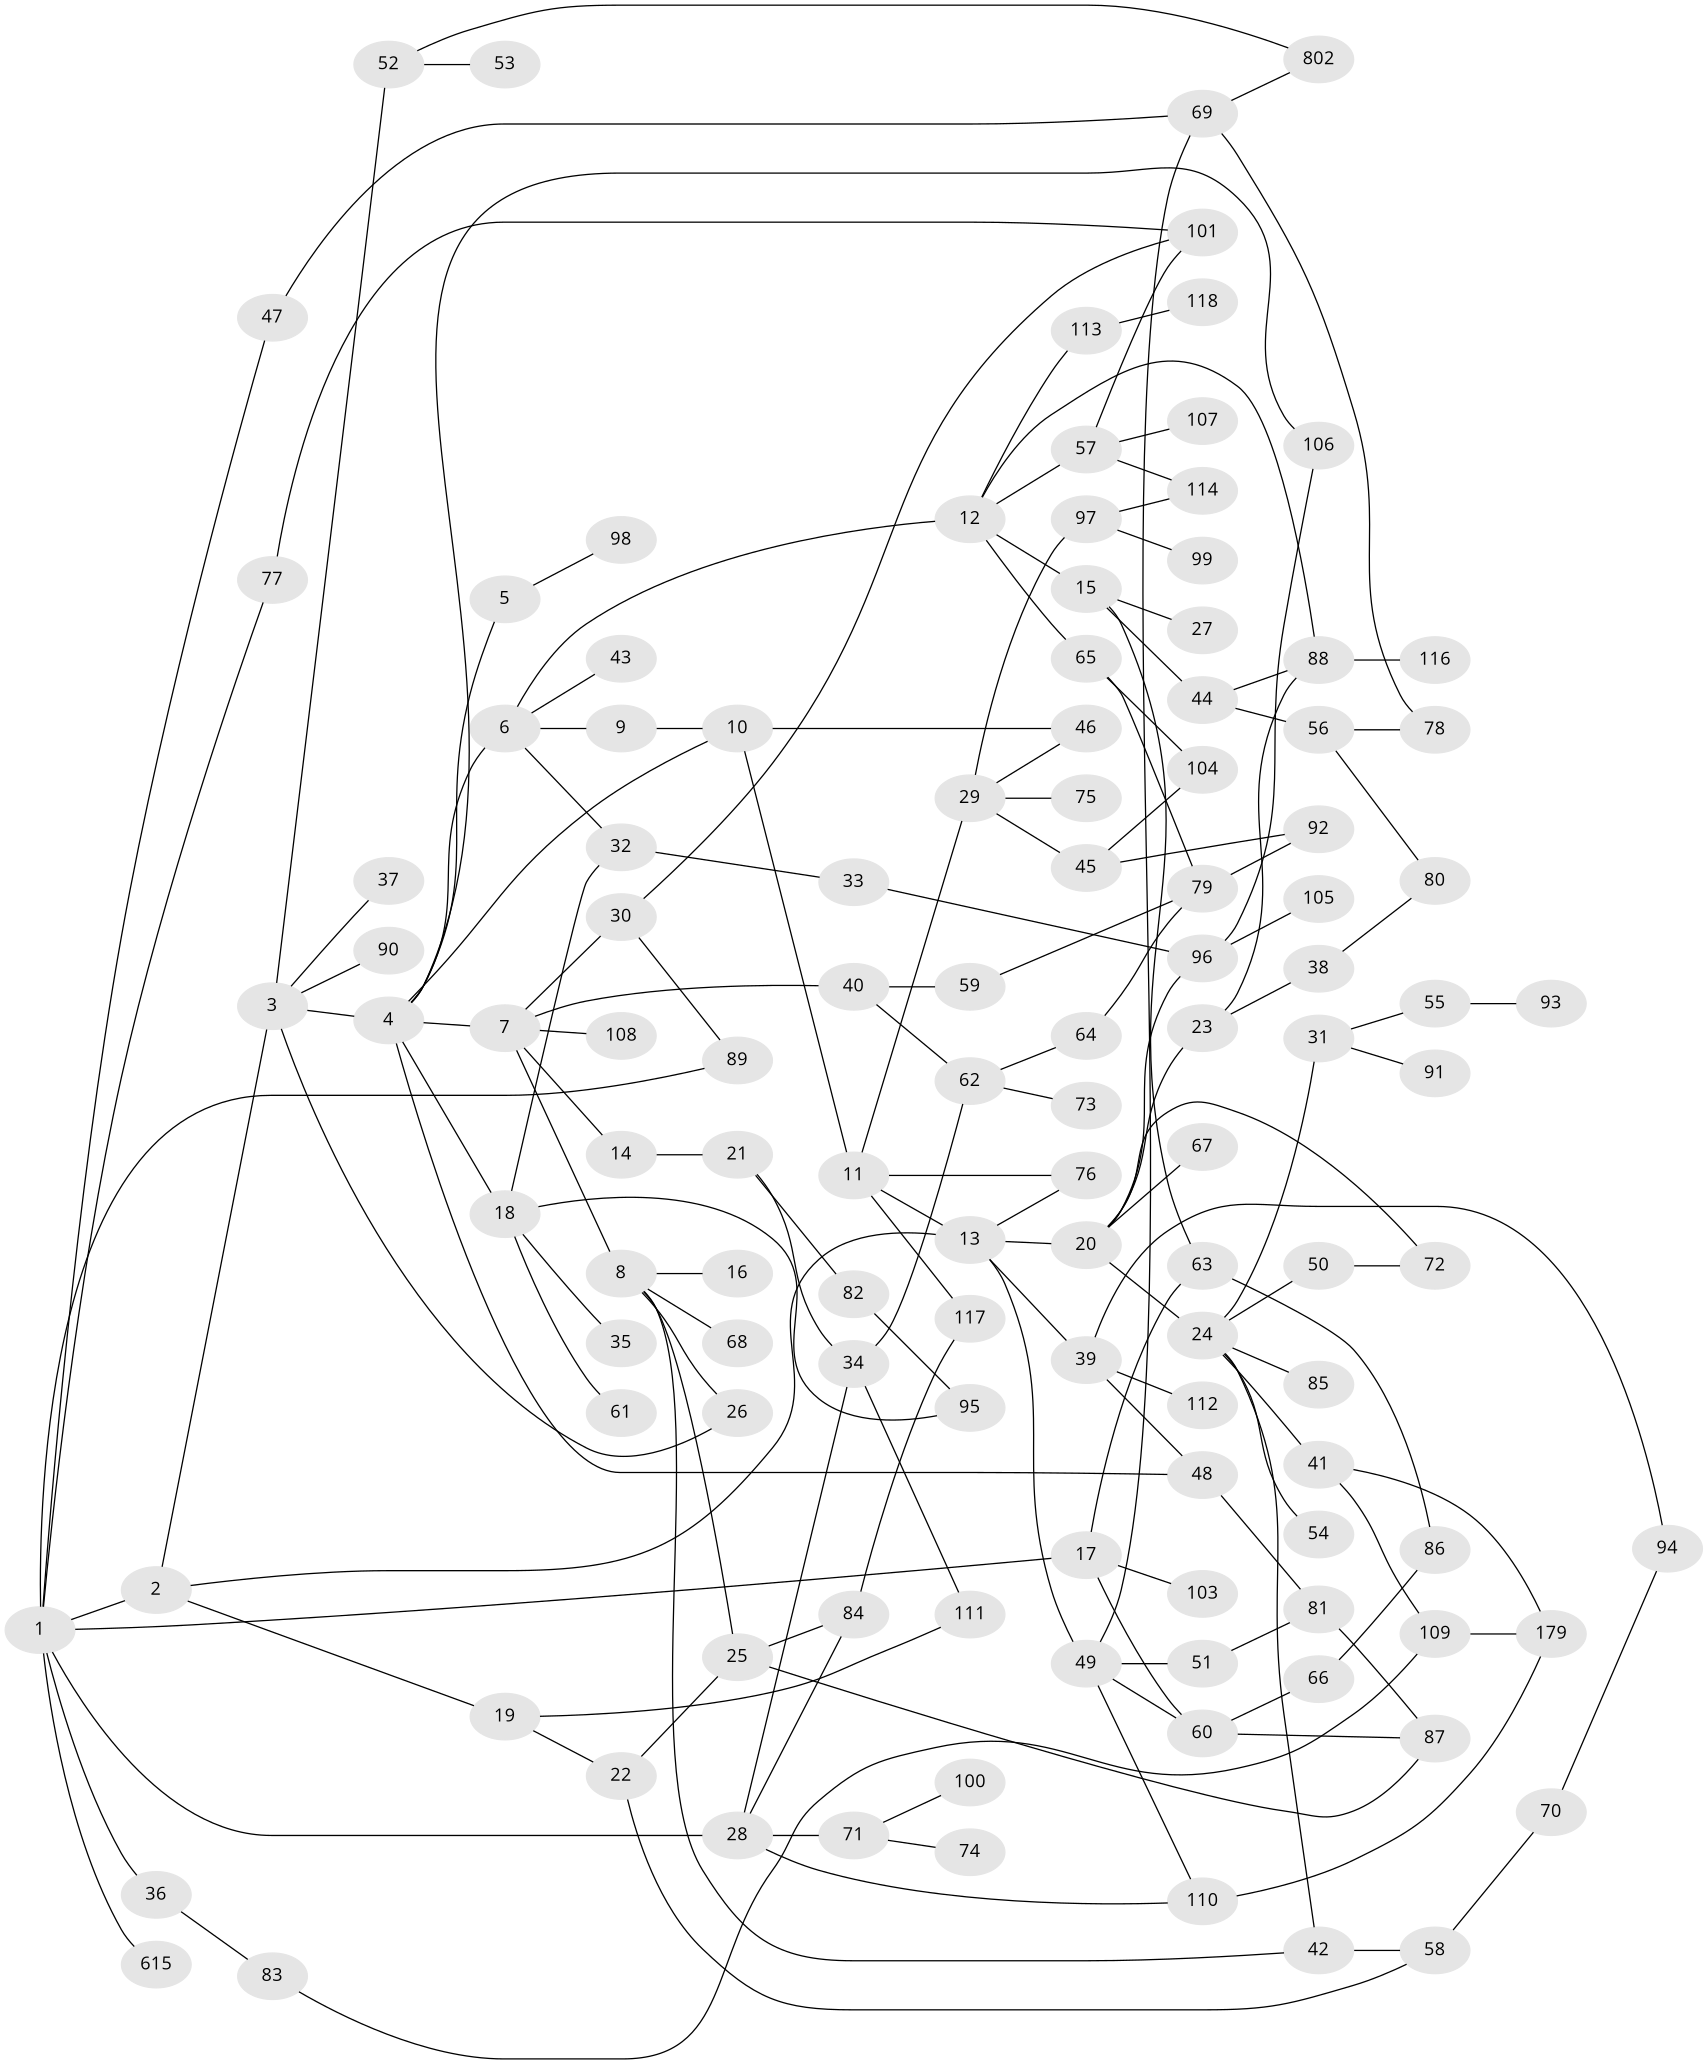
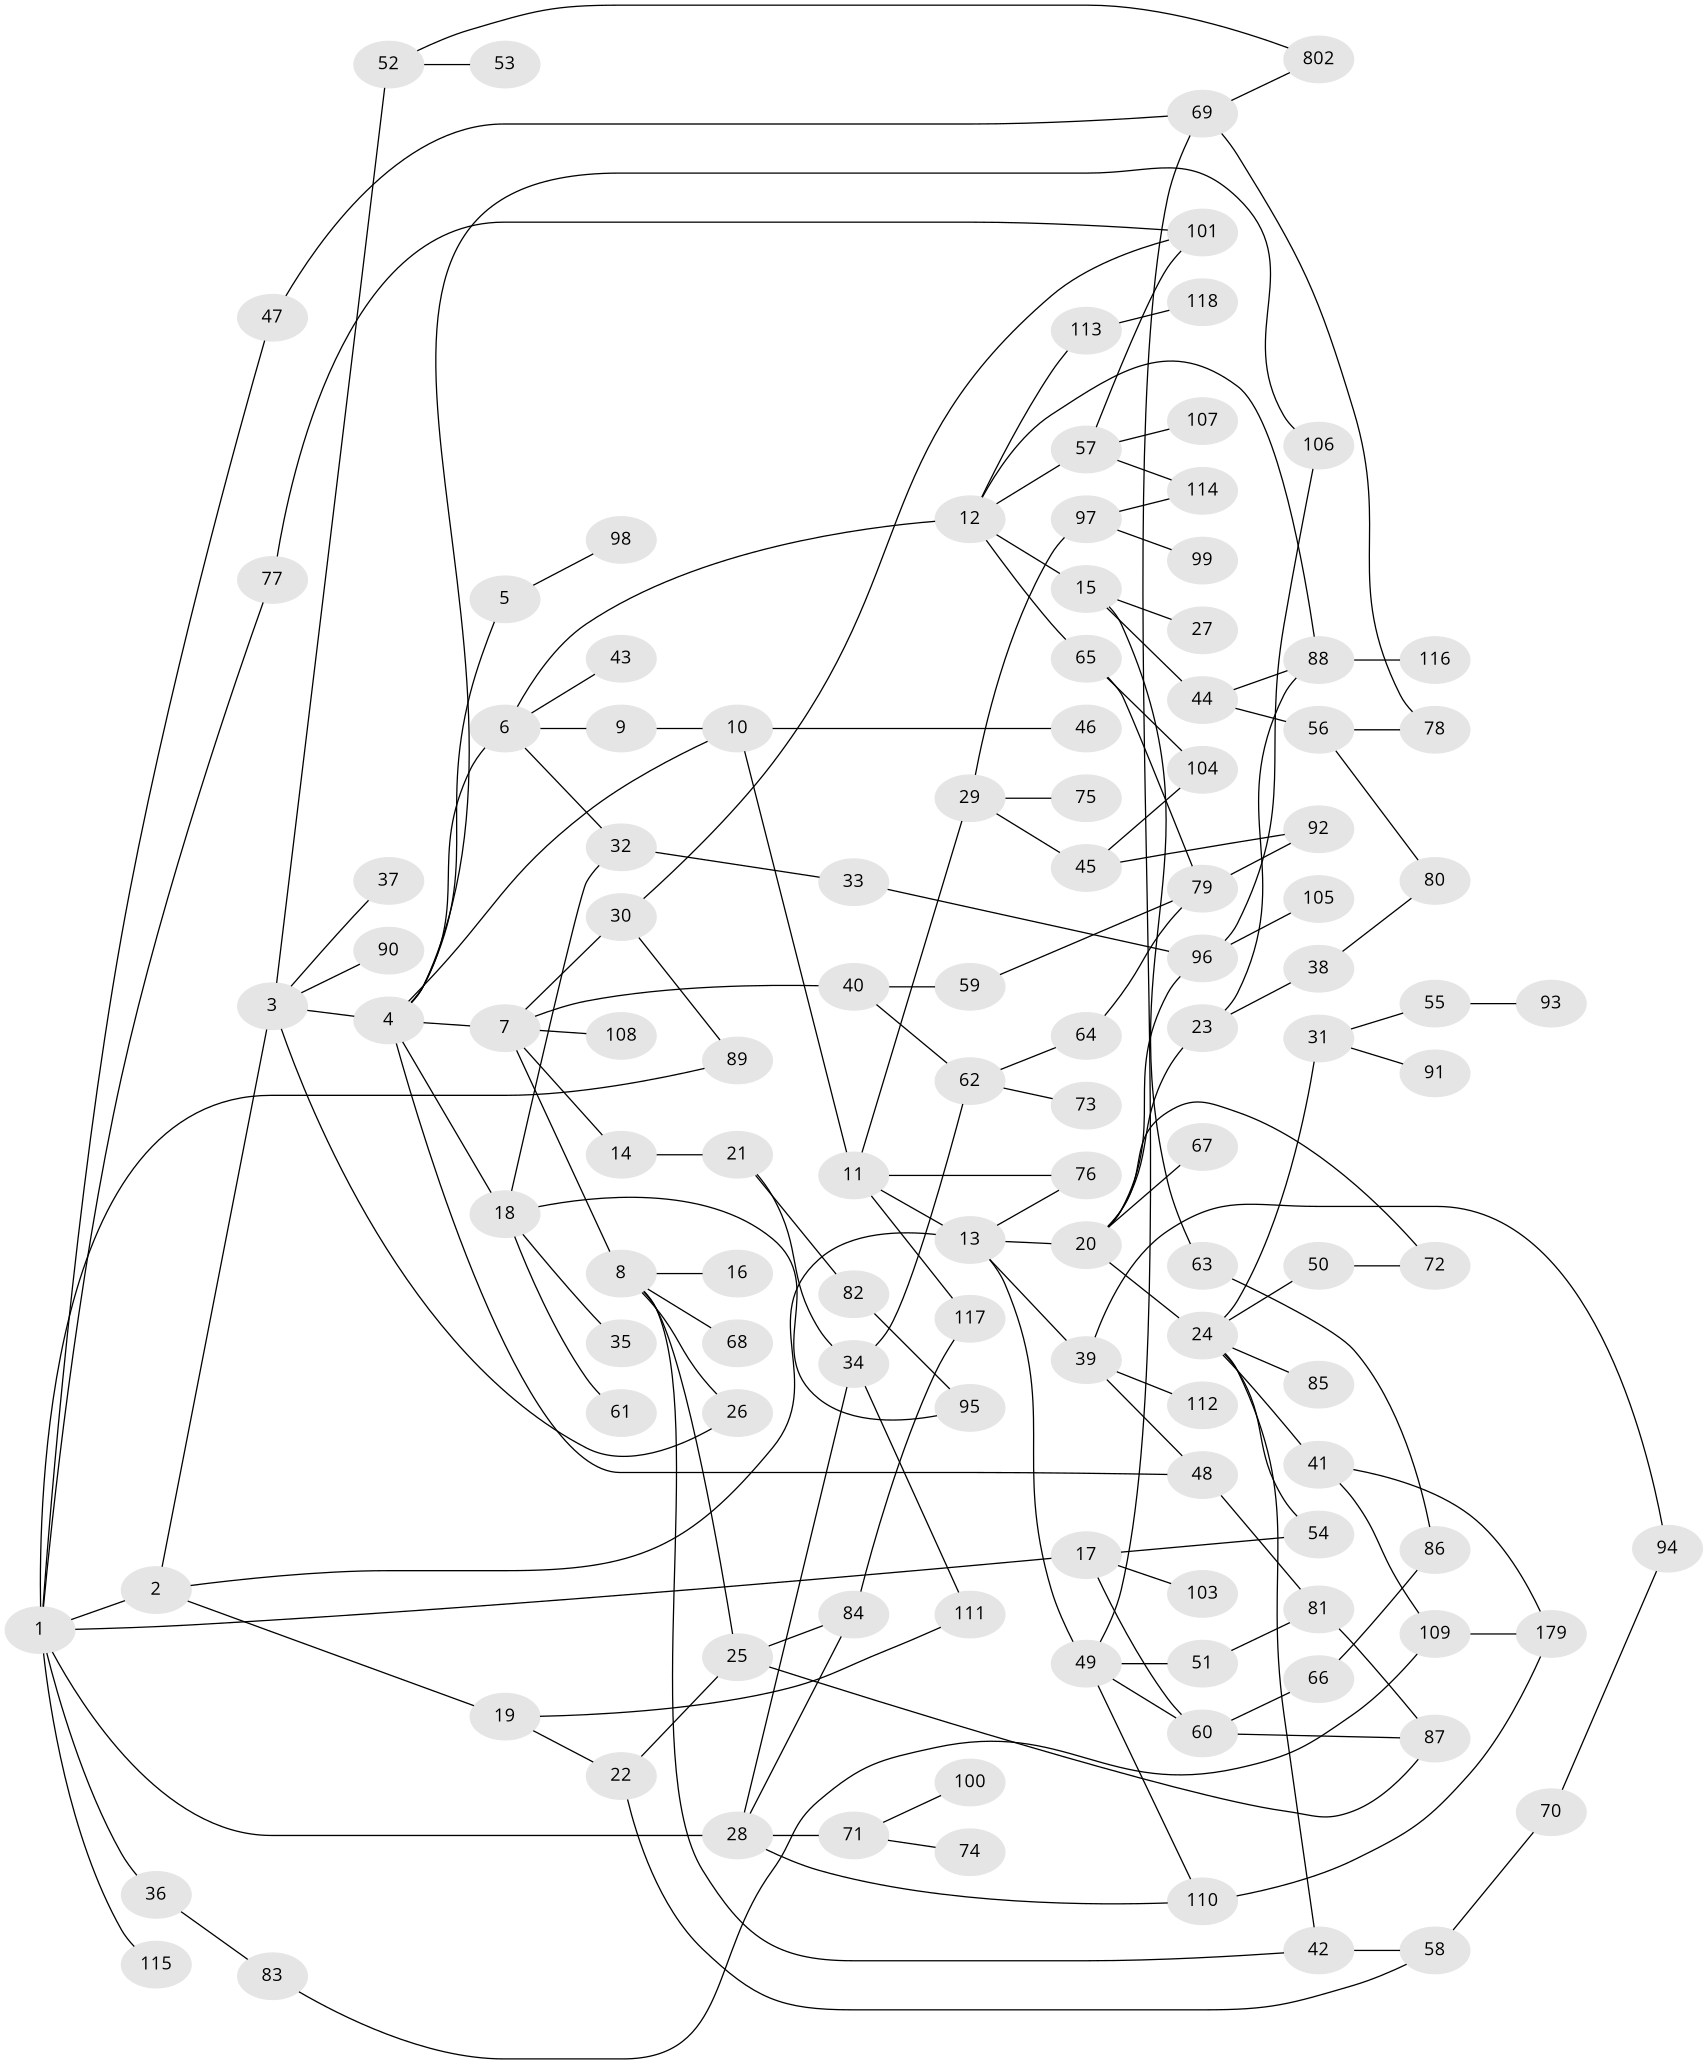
(1028, 763) -> none
(1121, 1409) -> (1203, 1545)
(156, 1965) -> (156, 1965)
